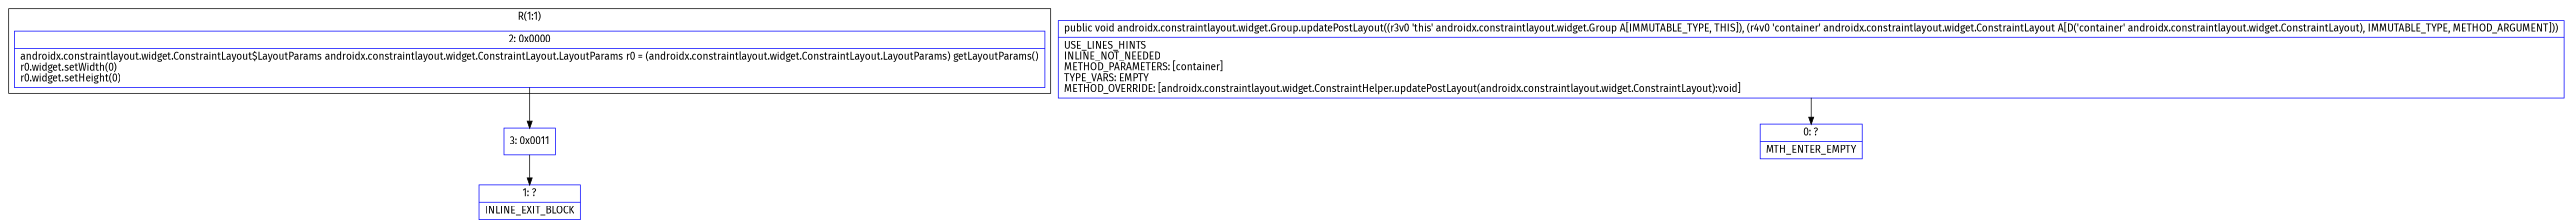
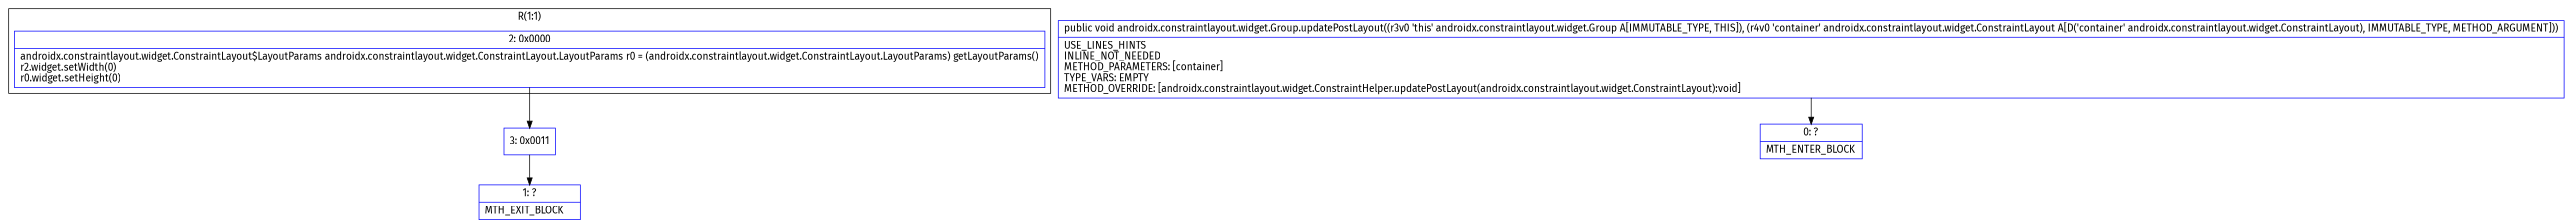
(69, 68) -> (68, 68)
(1811, 150) -> (1811, 150)
(530, 211) -> (524, 211)
